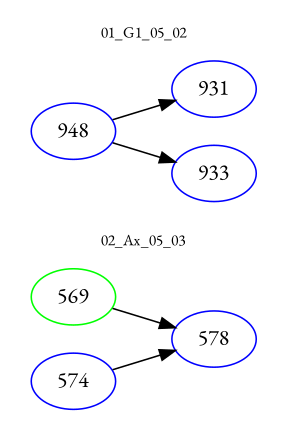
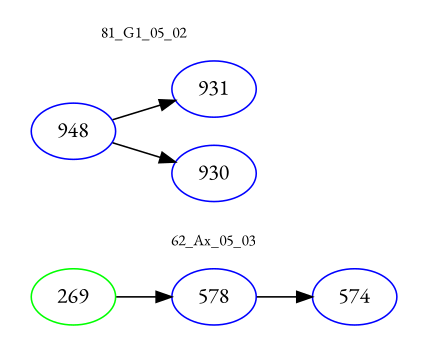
(144, 34) -> (144, 34)
(214, 173) -> (214, 173)
(144, 241) -> (214, 241)
(73, 297) -> (73, 297)
(136, 362) -> (277, 297)
